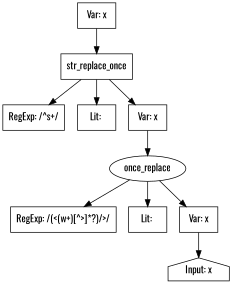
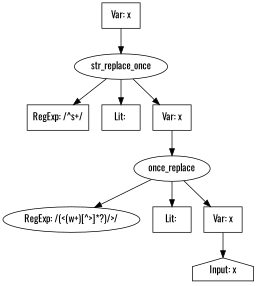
(97, 67) -> (121, 67)
(63, 220) -> (71, 220)
